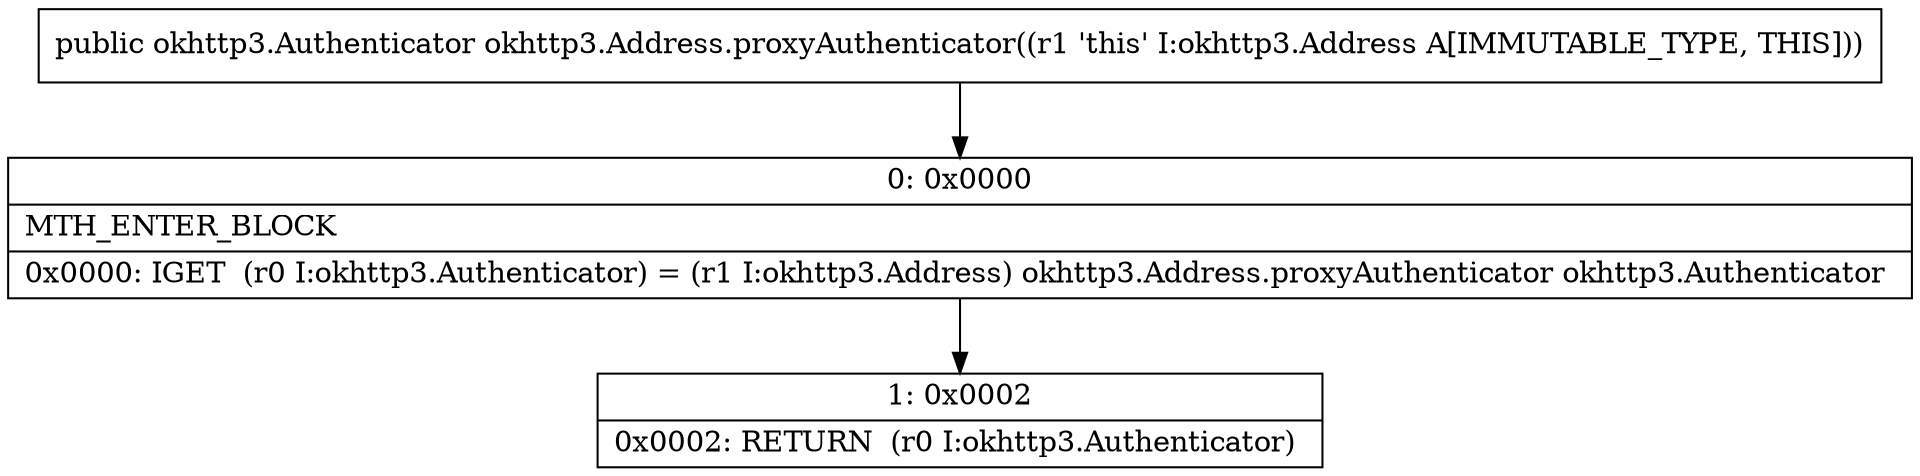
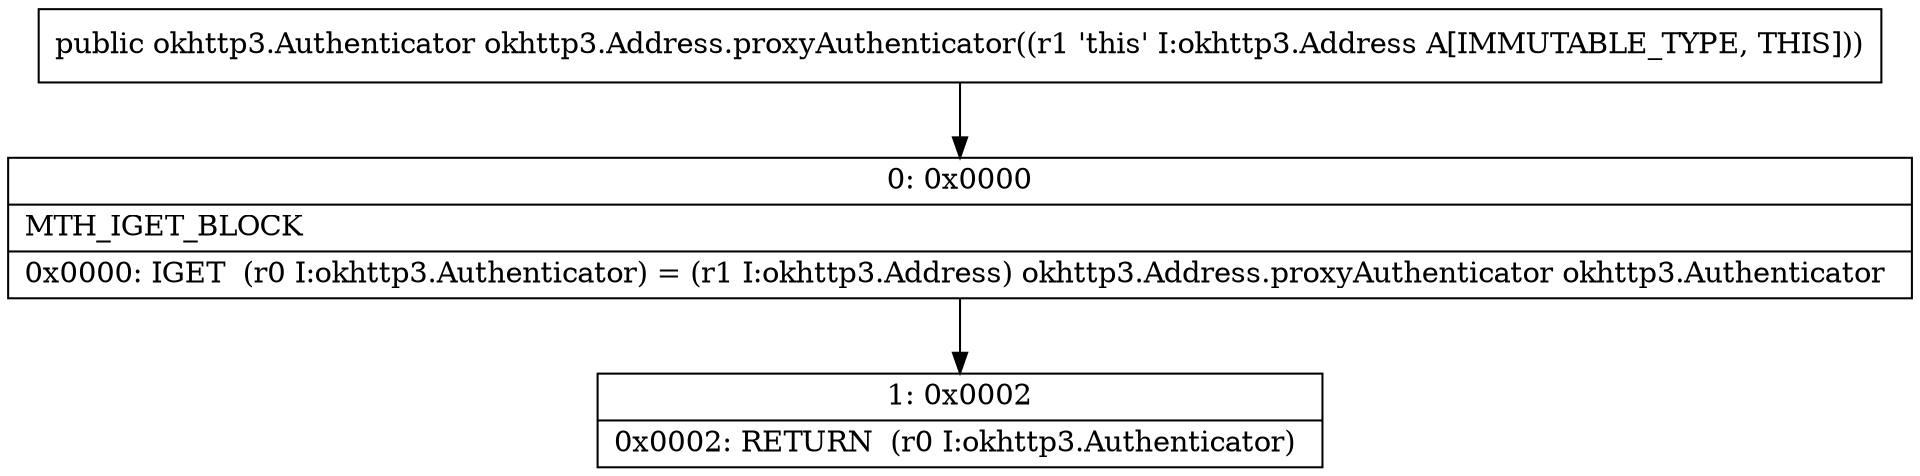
(181, 227) -> (164, 227)
